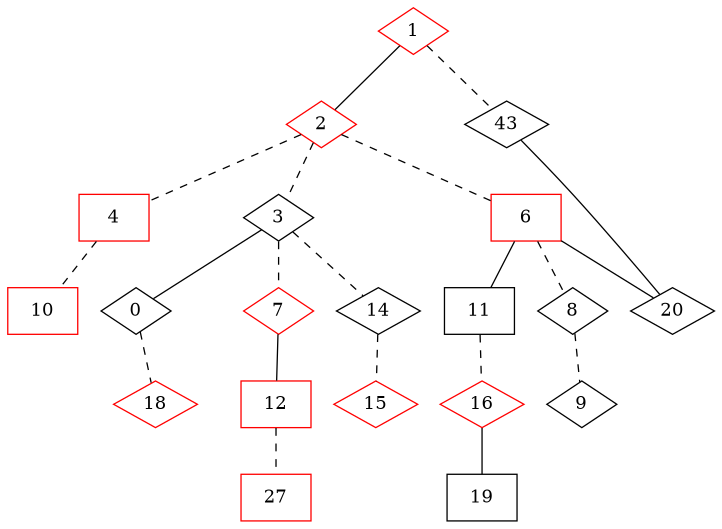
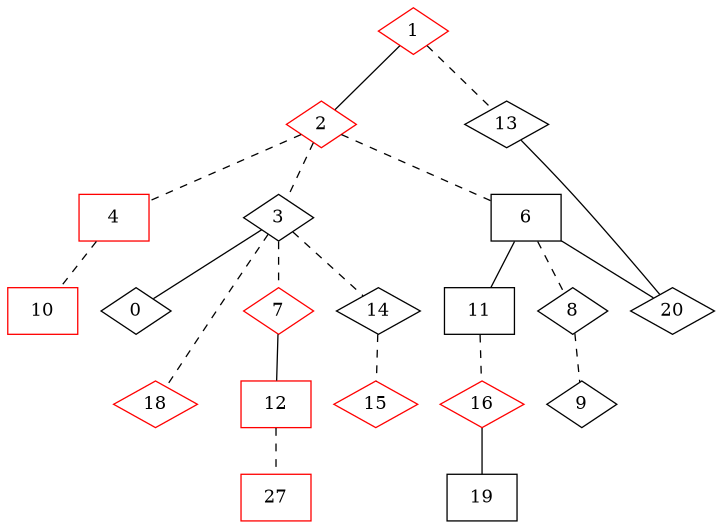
(507, 124) -> (507, 124)
(526, 218) -> (526, 218)
(146, 357) -> (217, 310)
